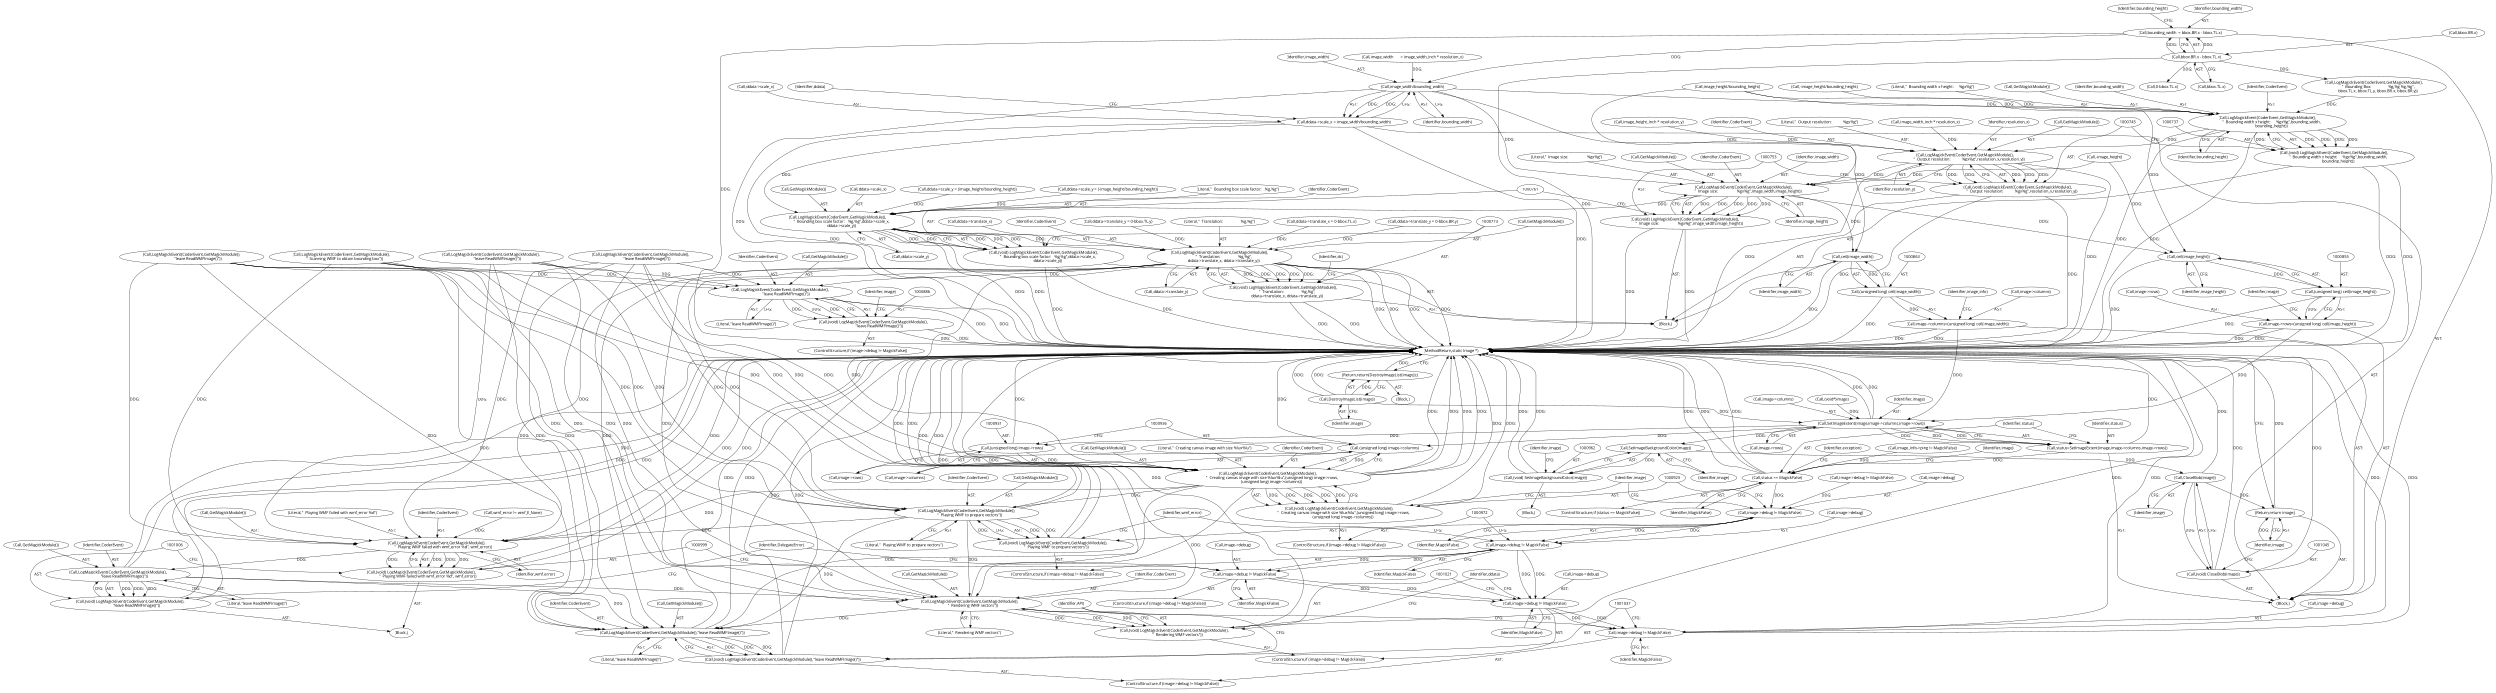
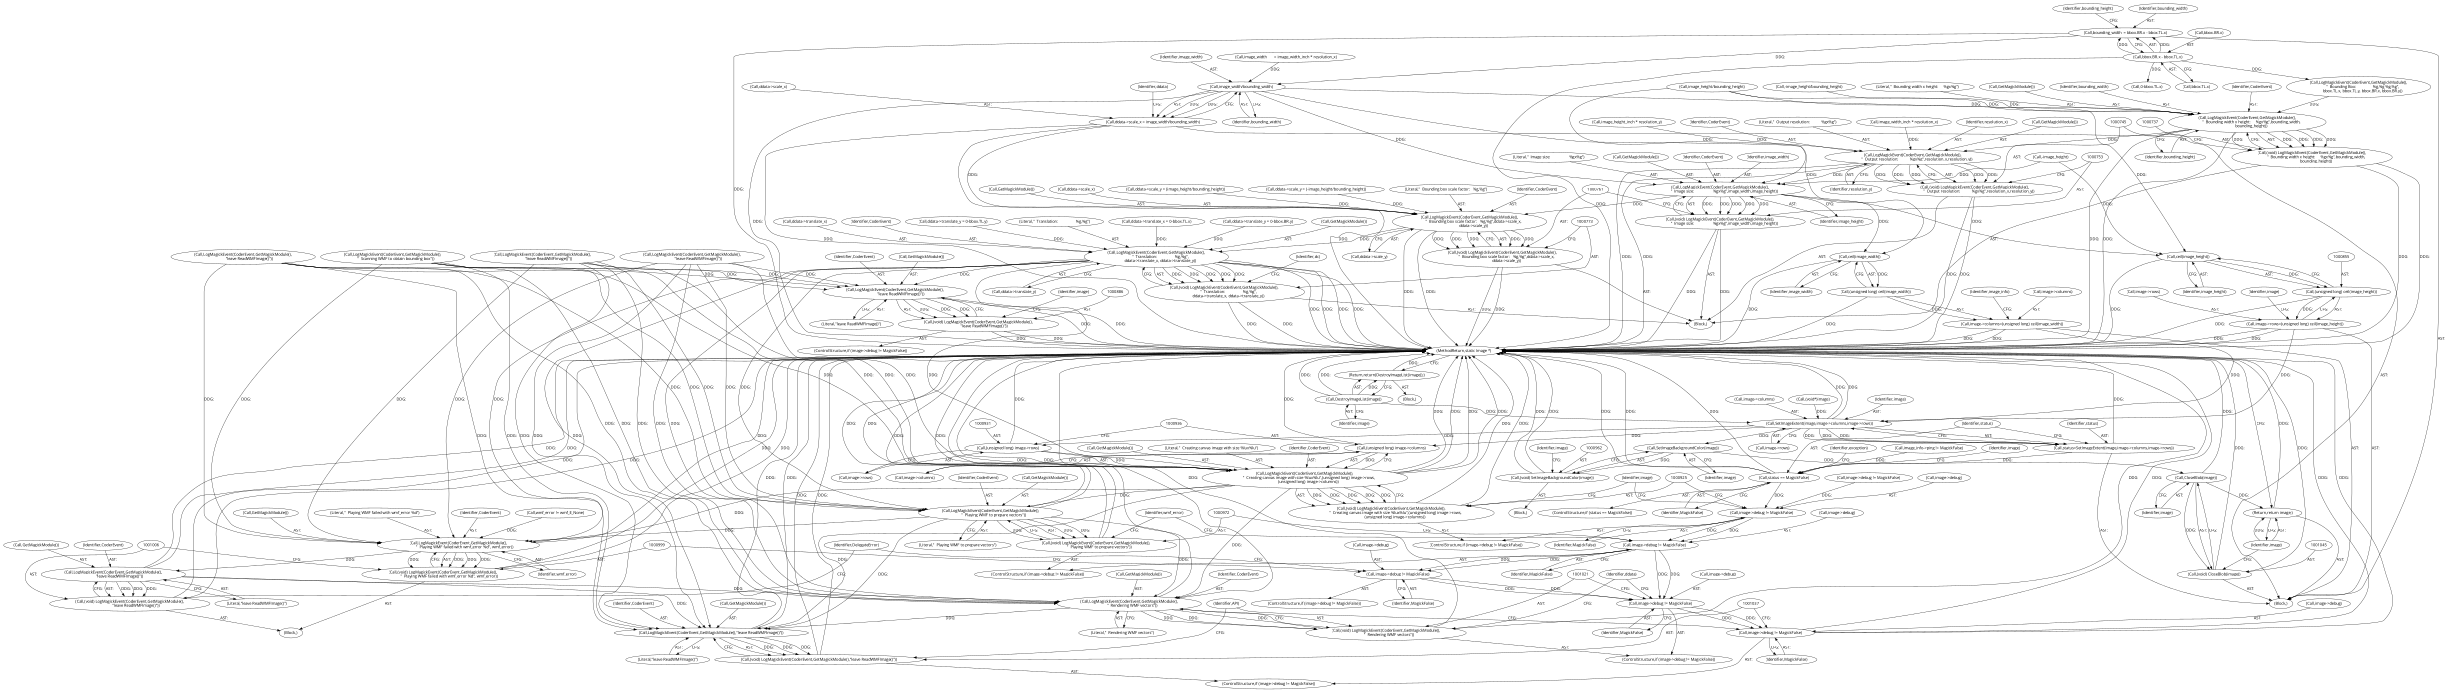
(1912, 257) -> none
